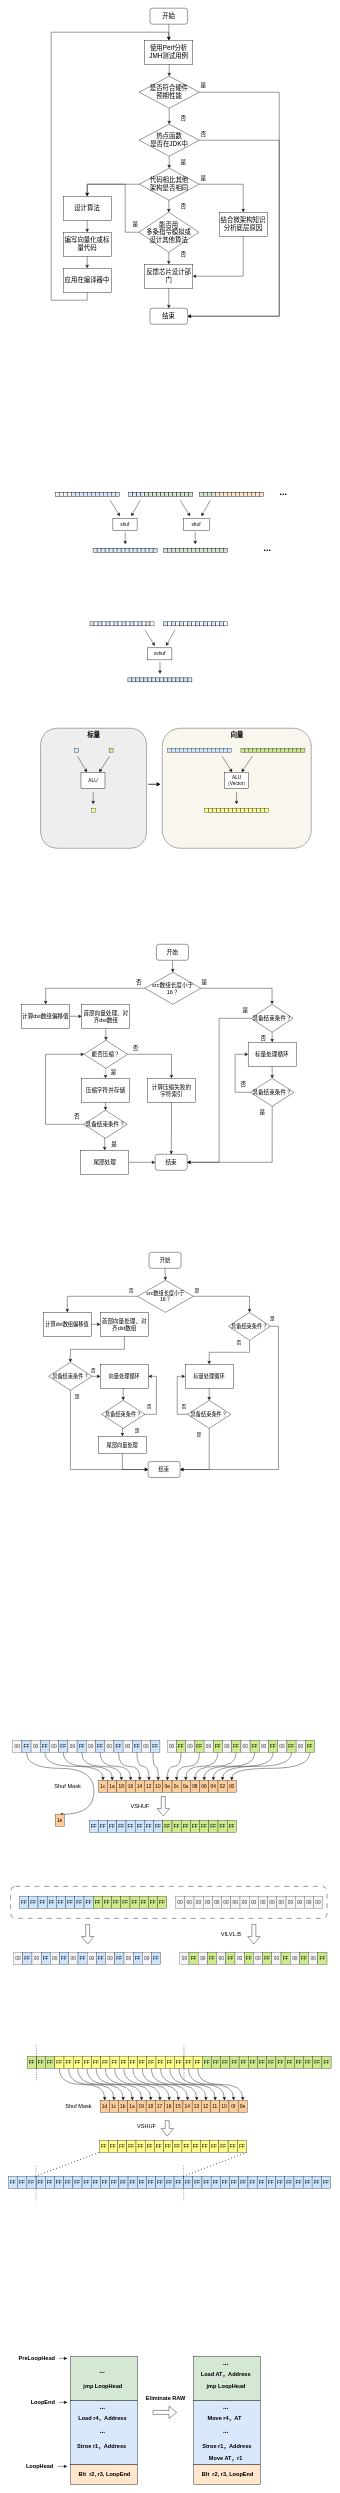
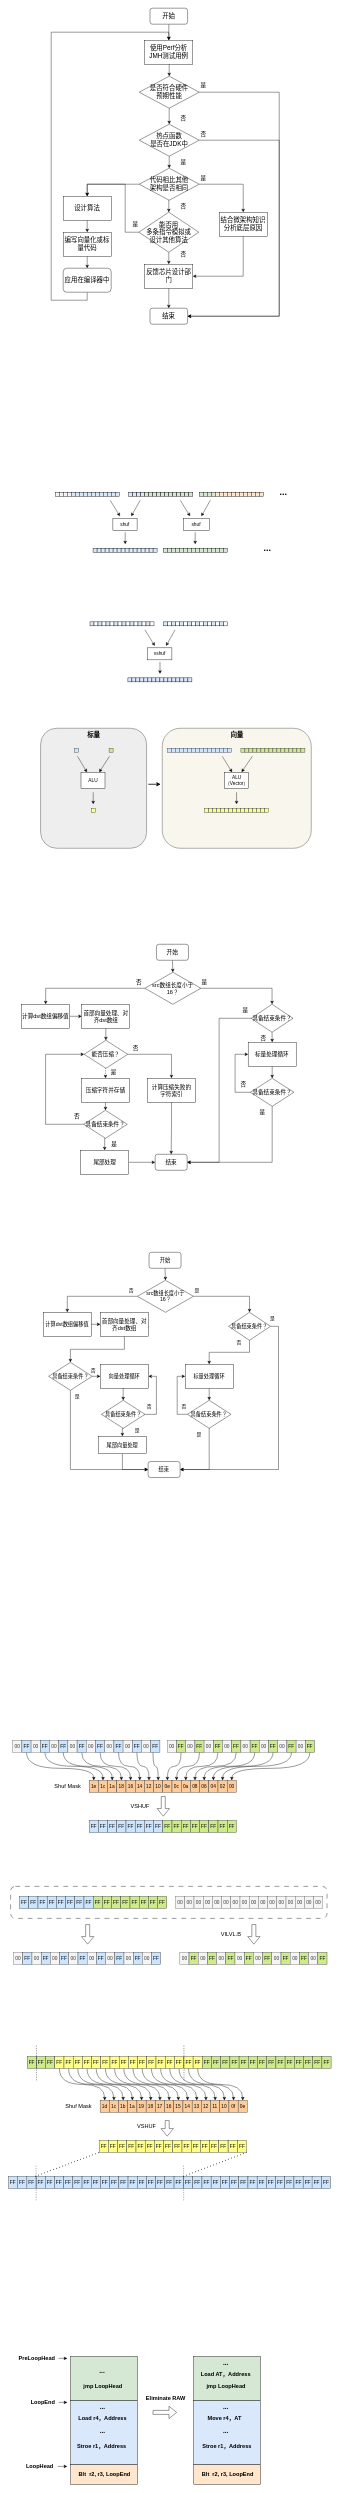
(87, 280) -> (87, 280)
(60, 1820) -> (94, 1786)
(225, 2458) -> none
